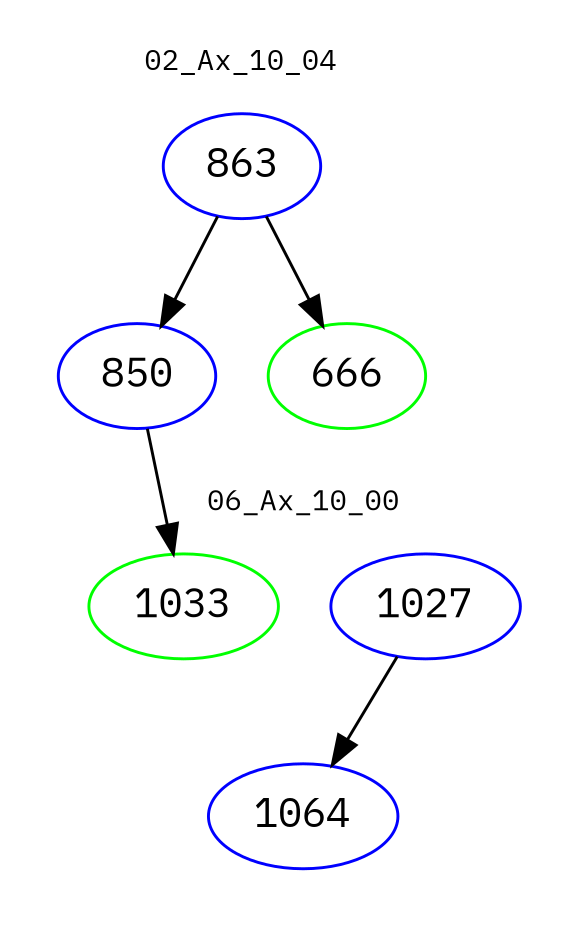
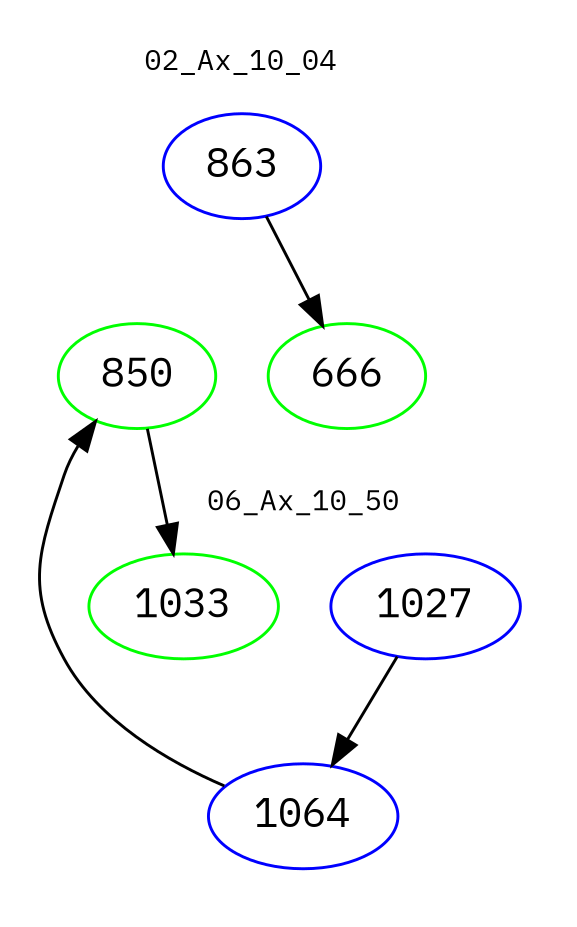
(196, 258) -> (48, 622)
(137, 376) -> (137, 376)
(305, 503) -> (305, 503)
